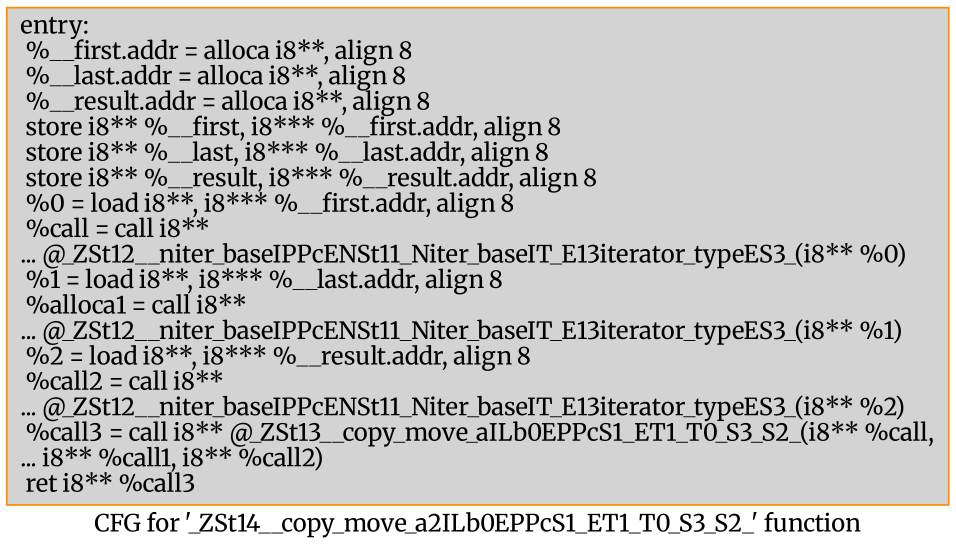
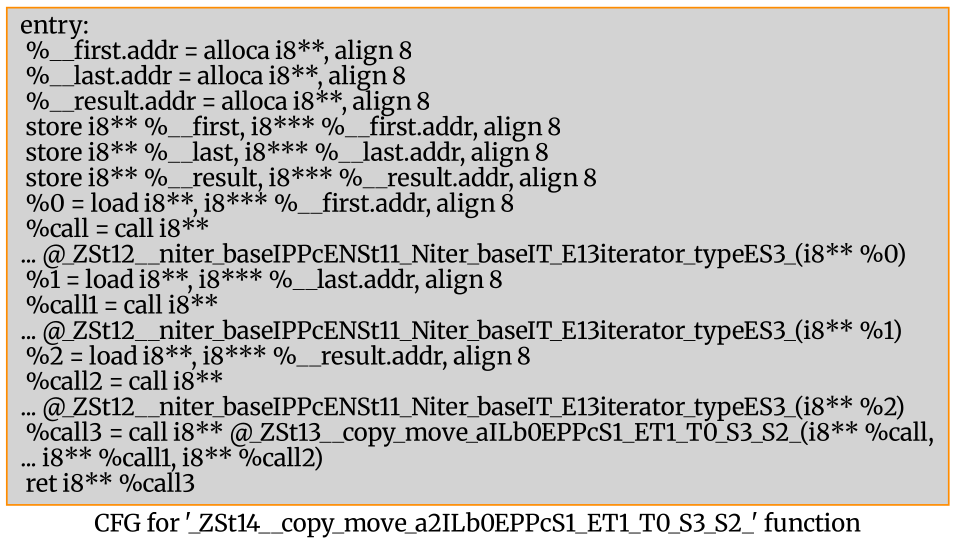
(134, 306) -> (121, 306)
